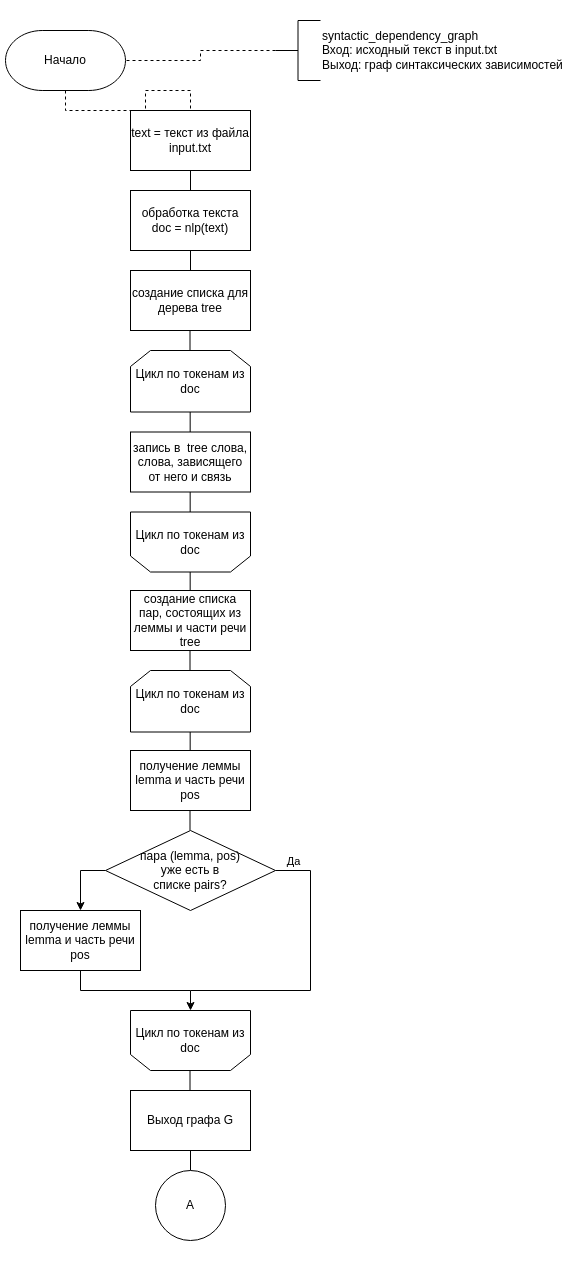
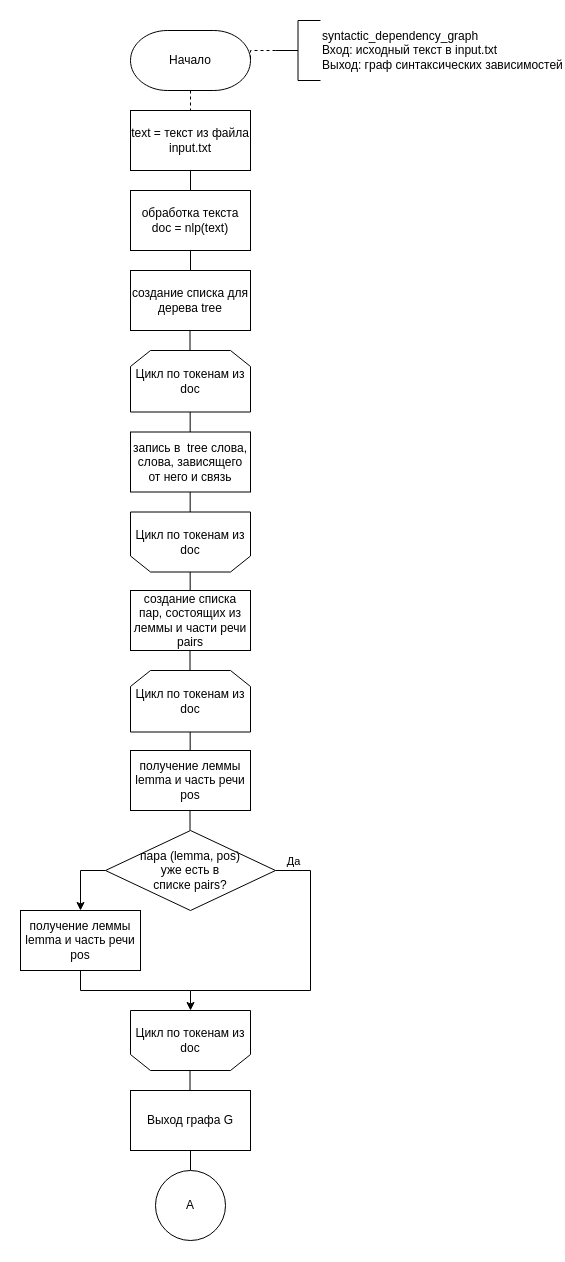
(66, 61) -> (191, 61)
(191, 621) -> (191, 621)
